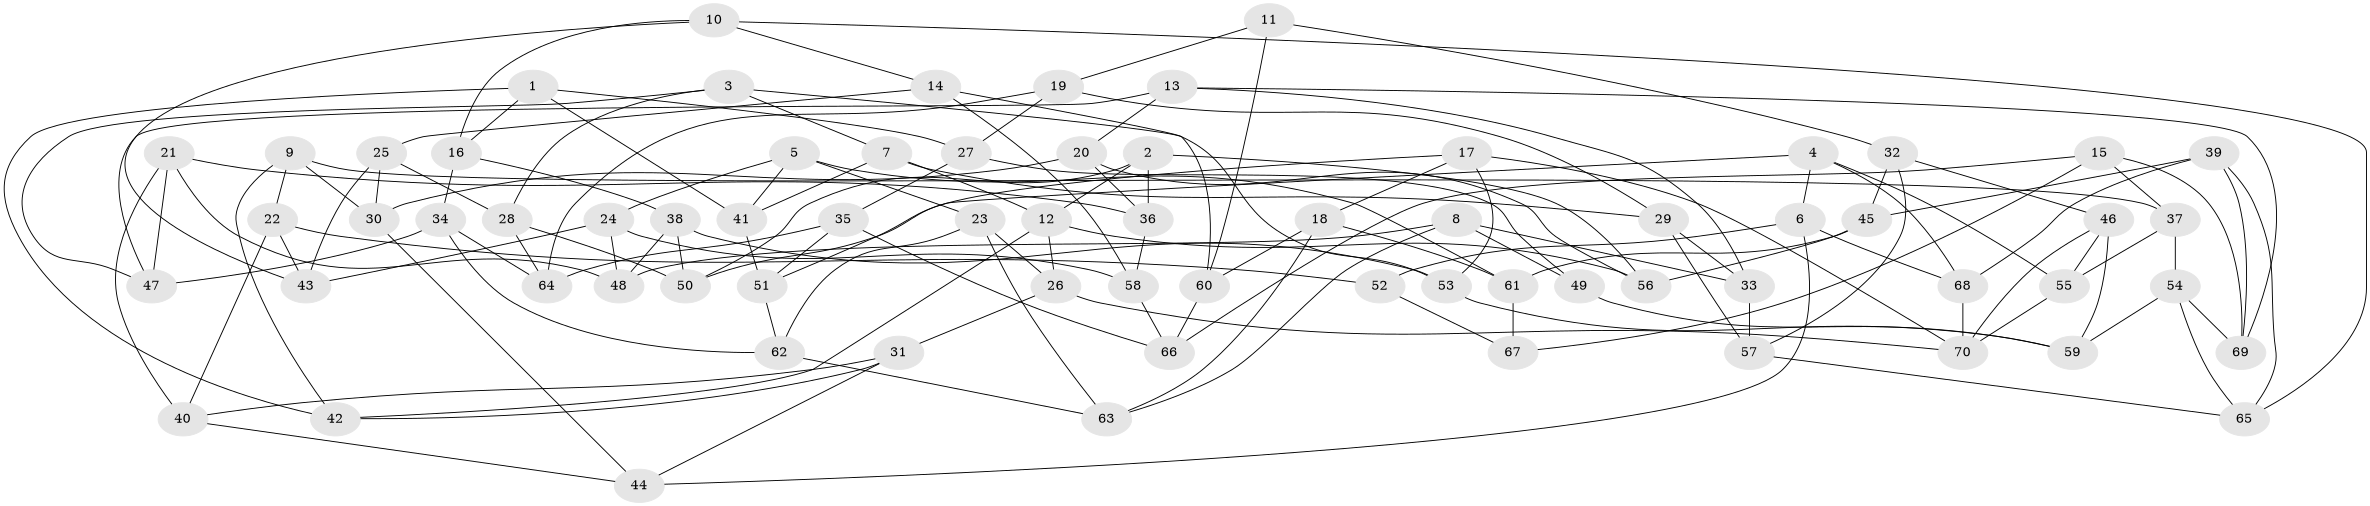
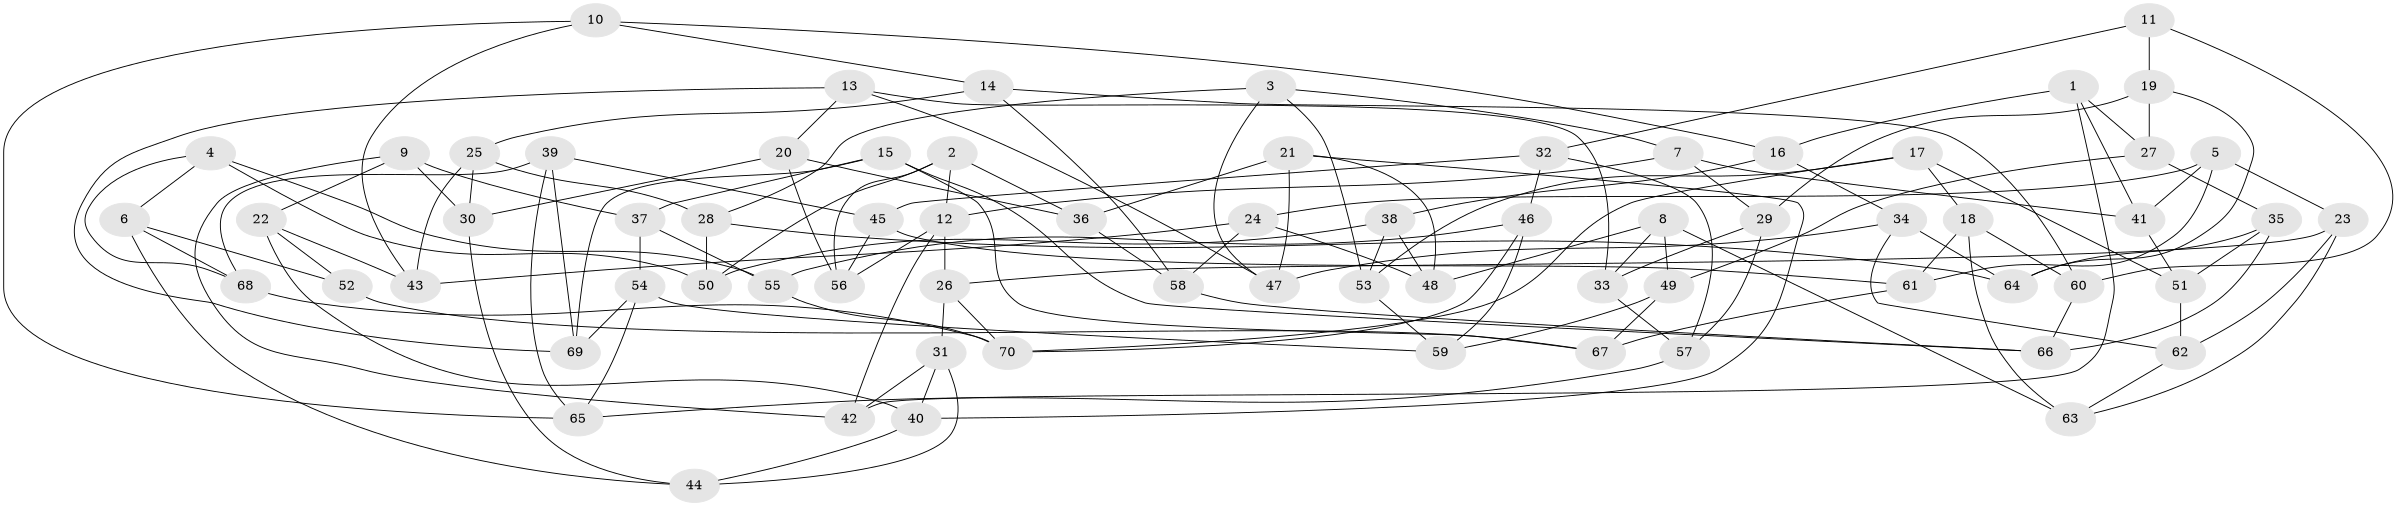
none -> (1634, 321)
